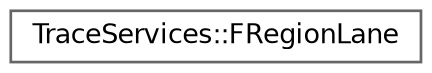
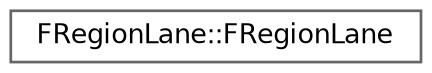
(216, 36) -> (216, 36)
